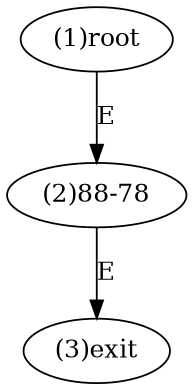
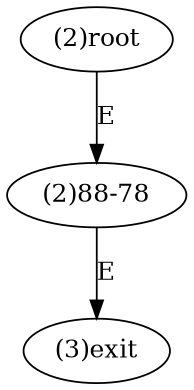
(97, 39) -> (97, 39)
